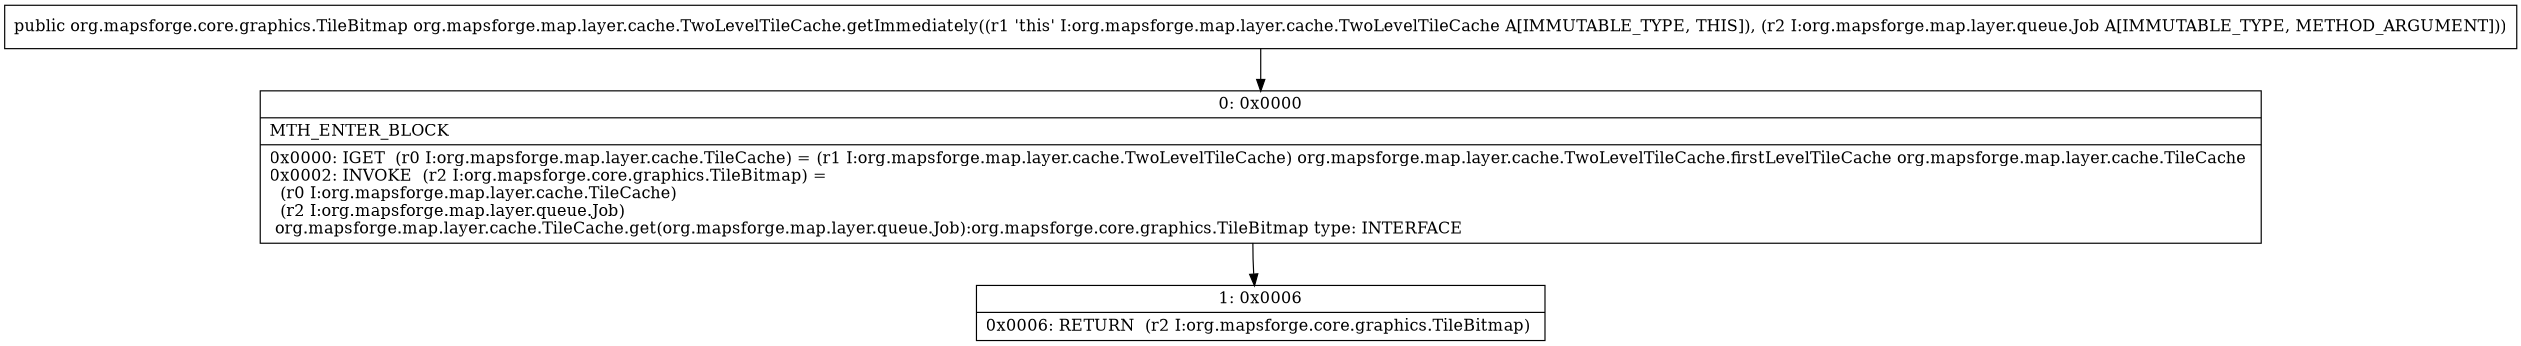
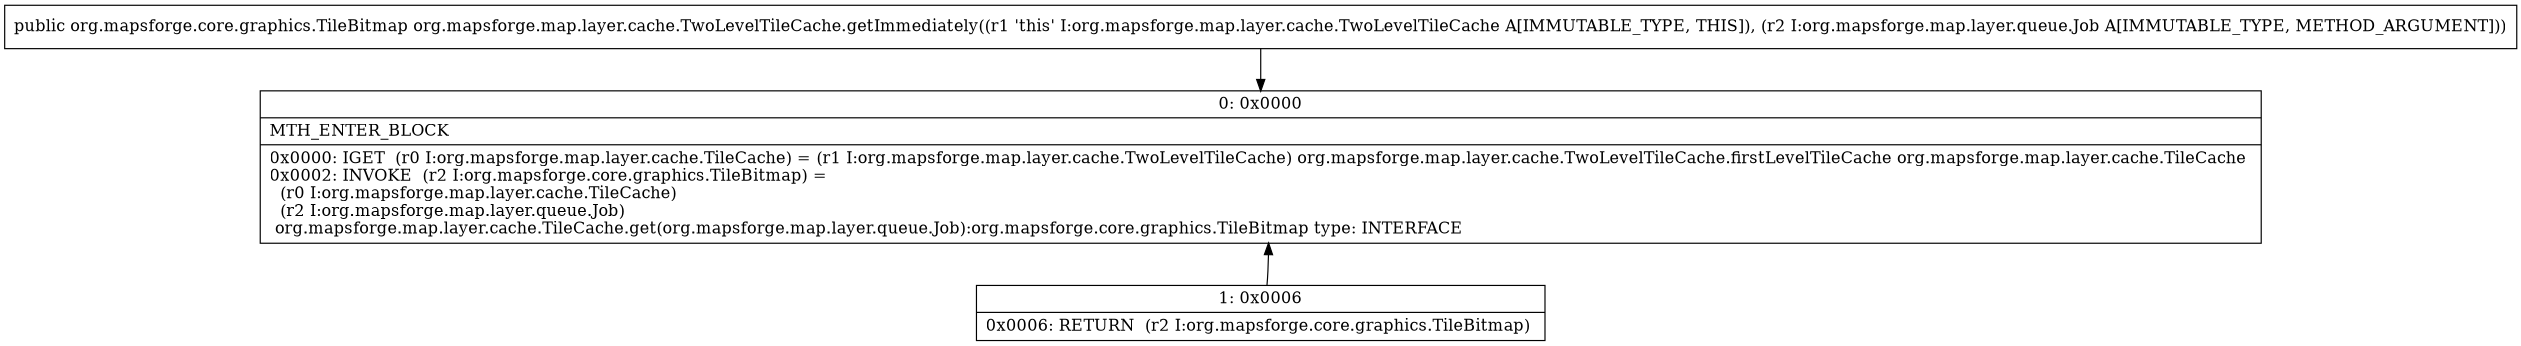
(1253, 258) -> (1268, 270)
